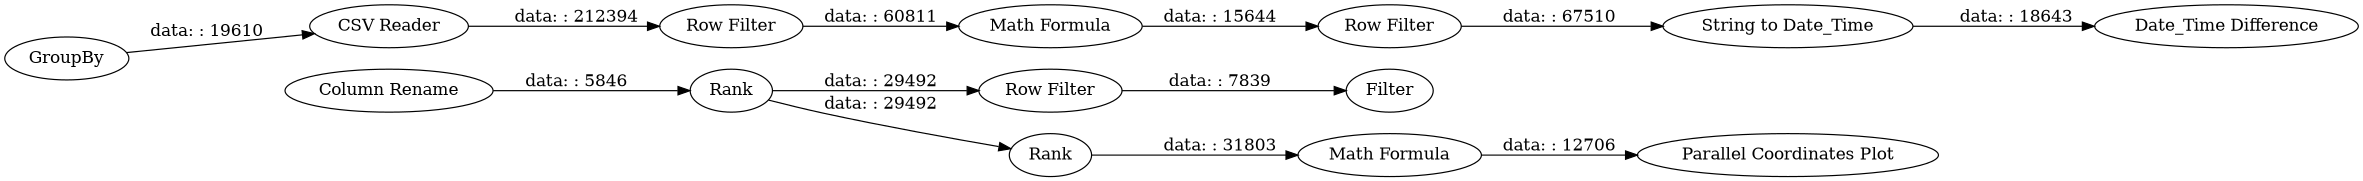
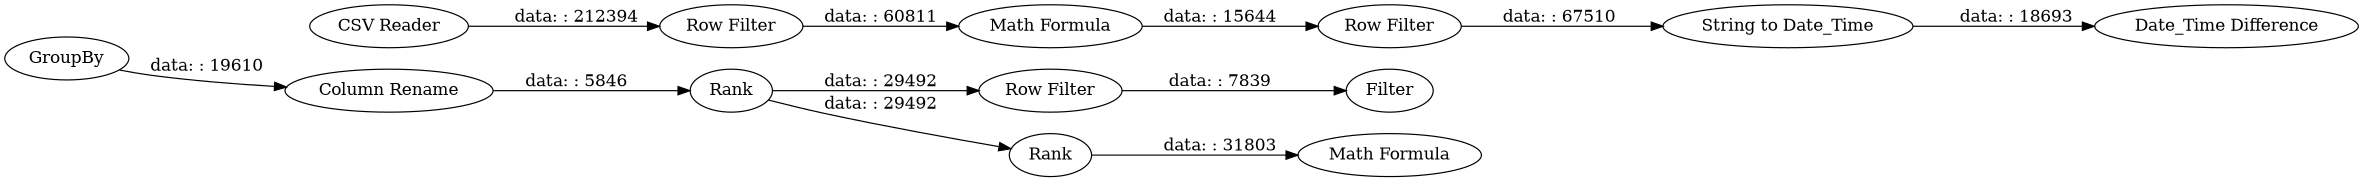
(2017, 17) -> (2017, 17)
(215, 44) -> (197, 80)
(1788, 155) -> none
